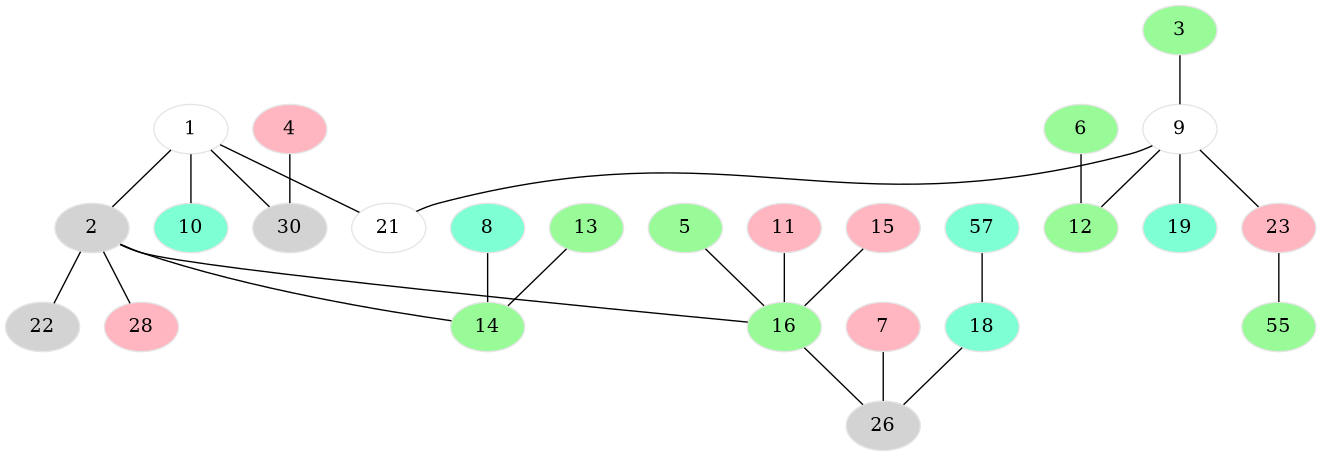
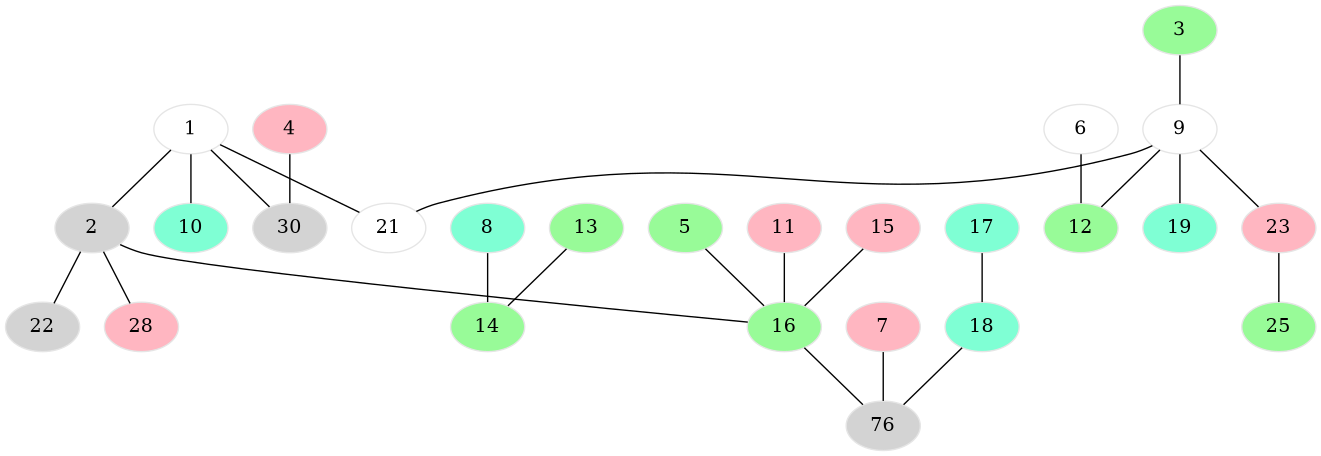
(1081, 129) -> (1081, 129)
(982, 228) -> (982, 228)
(284, 291) -> none
(1279, 327) -> (1279, 327)
(883, 426) -> (883, 426)
